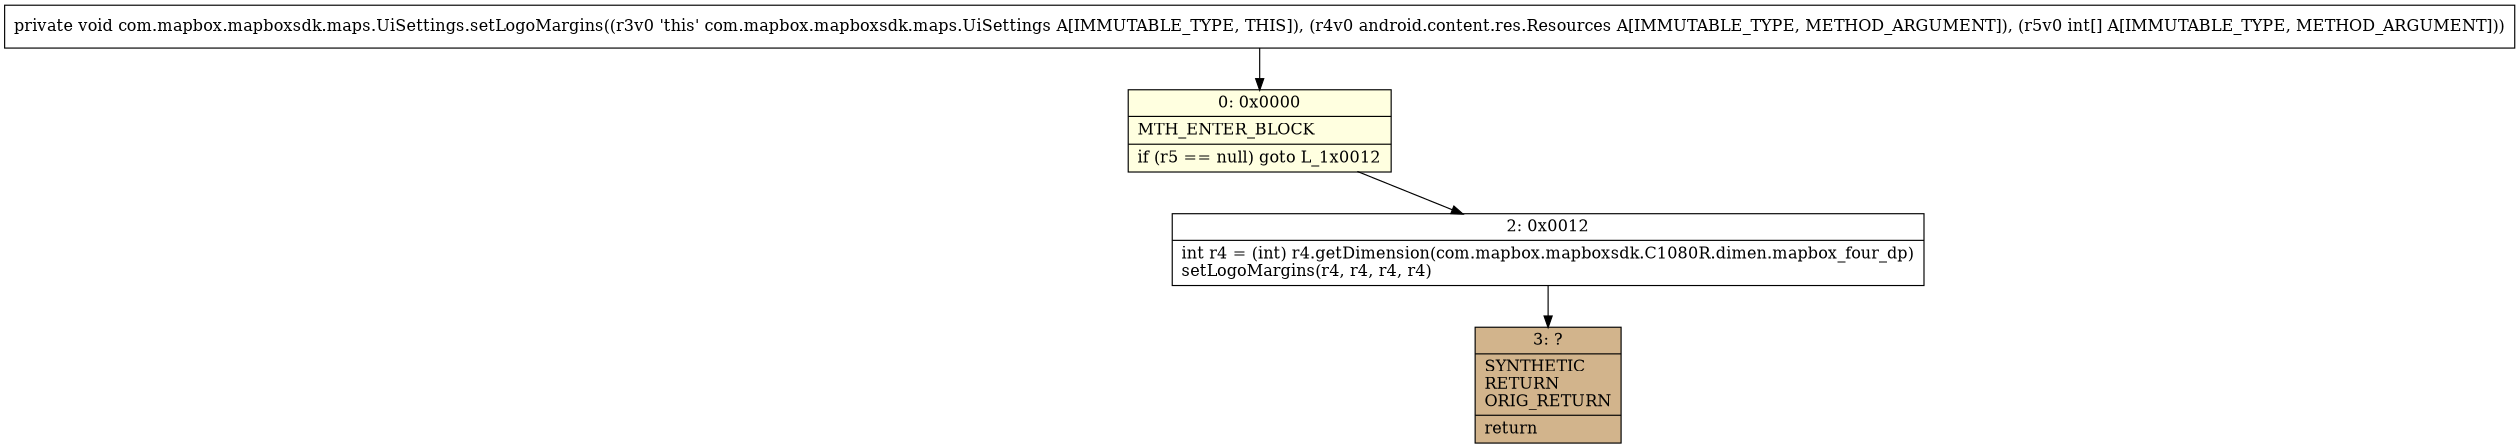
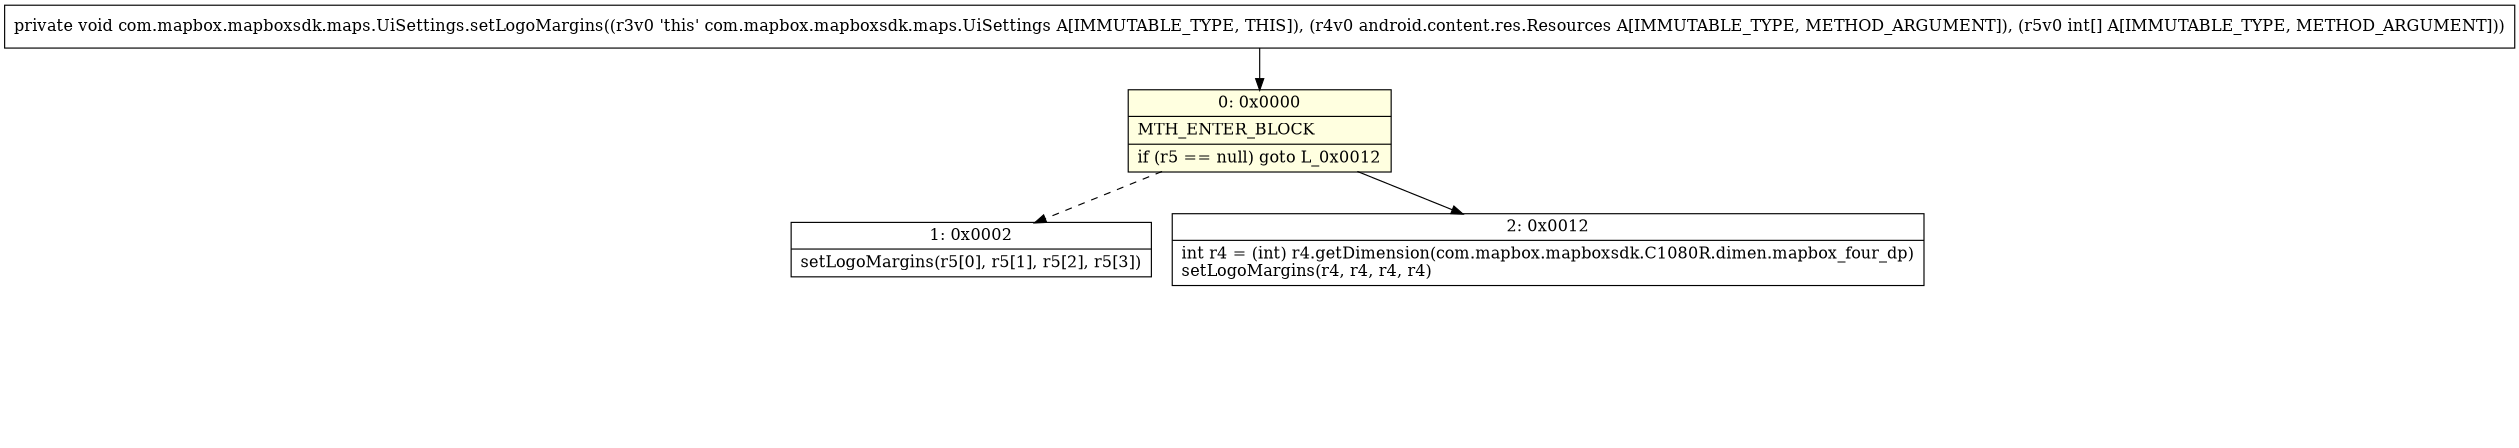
(1260, 158) -> (1260, 158)
none -> (971, 250)
(1548, 385) -> none
